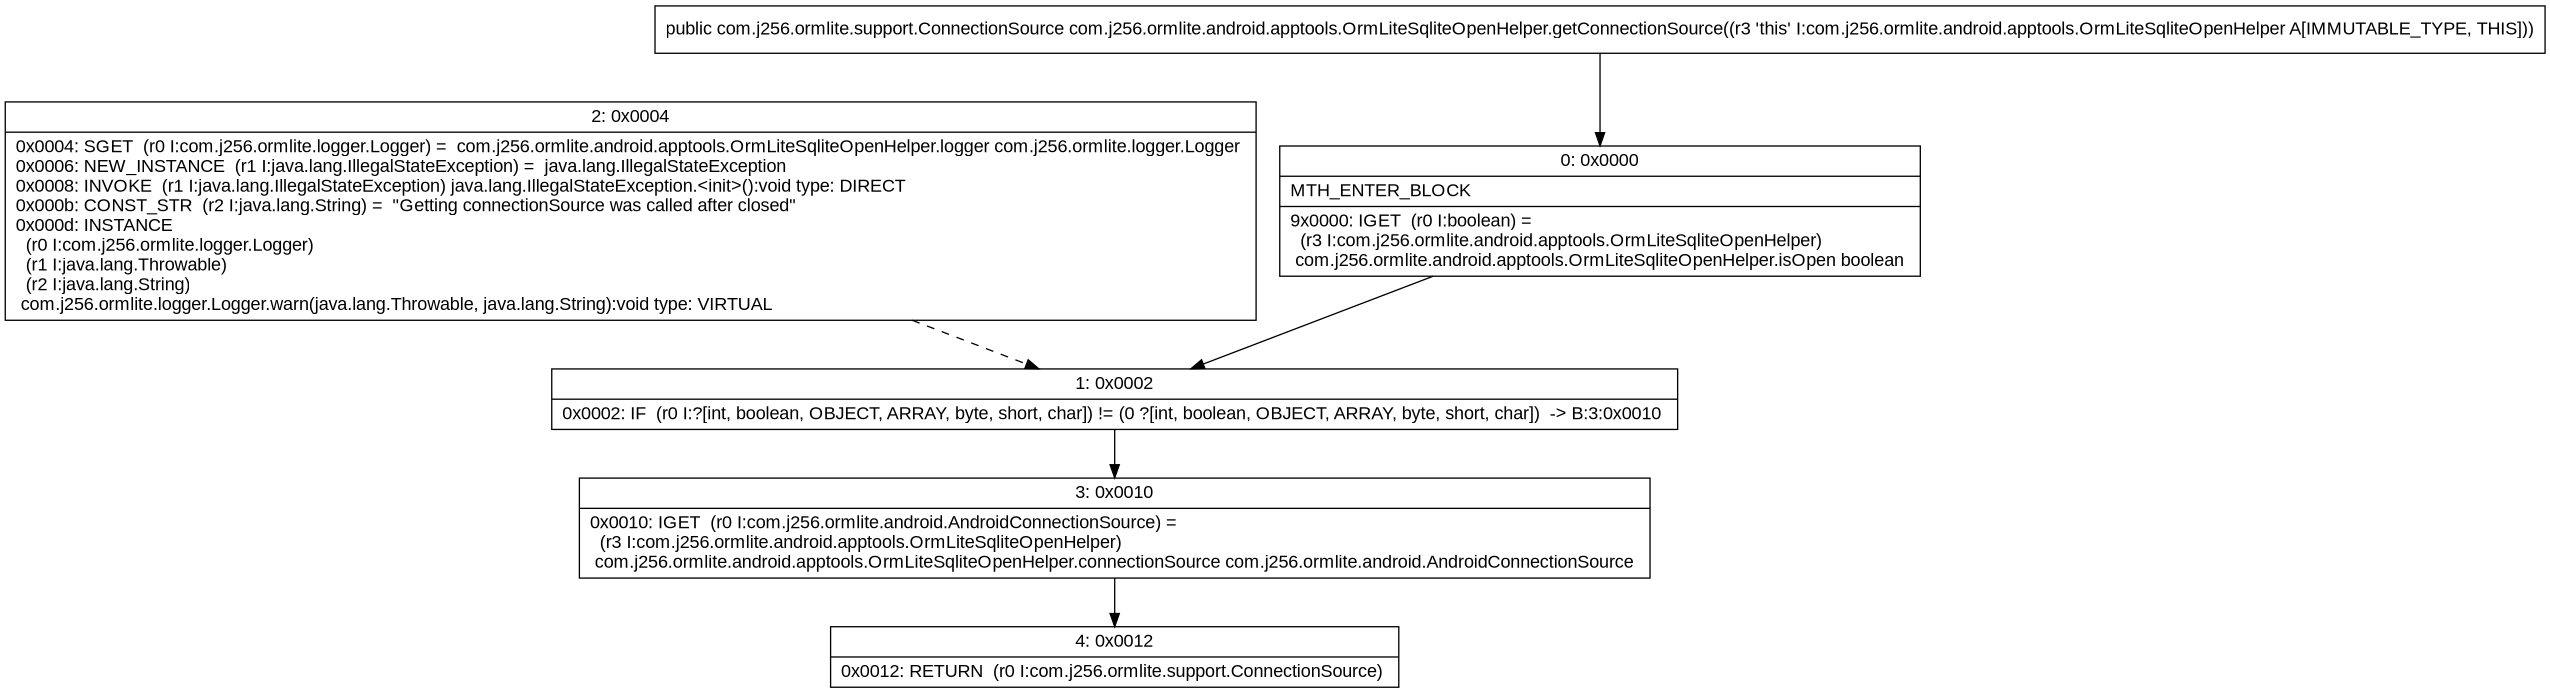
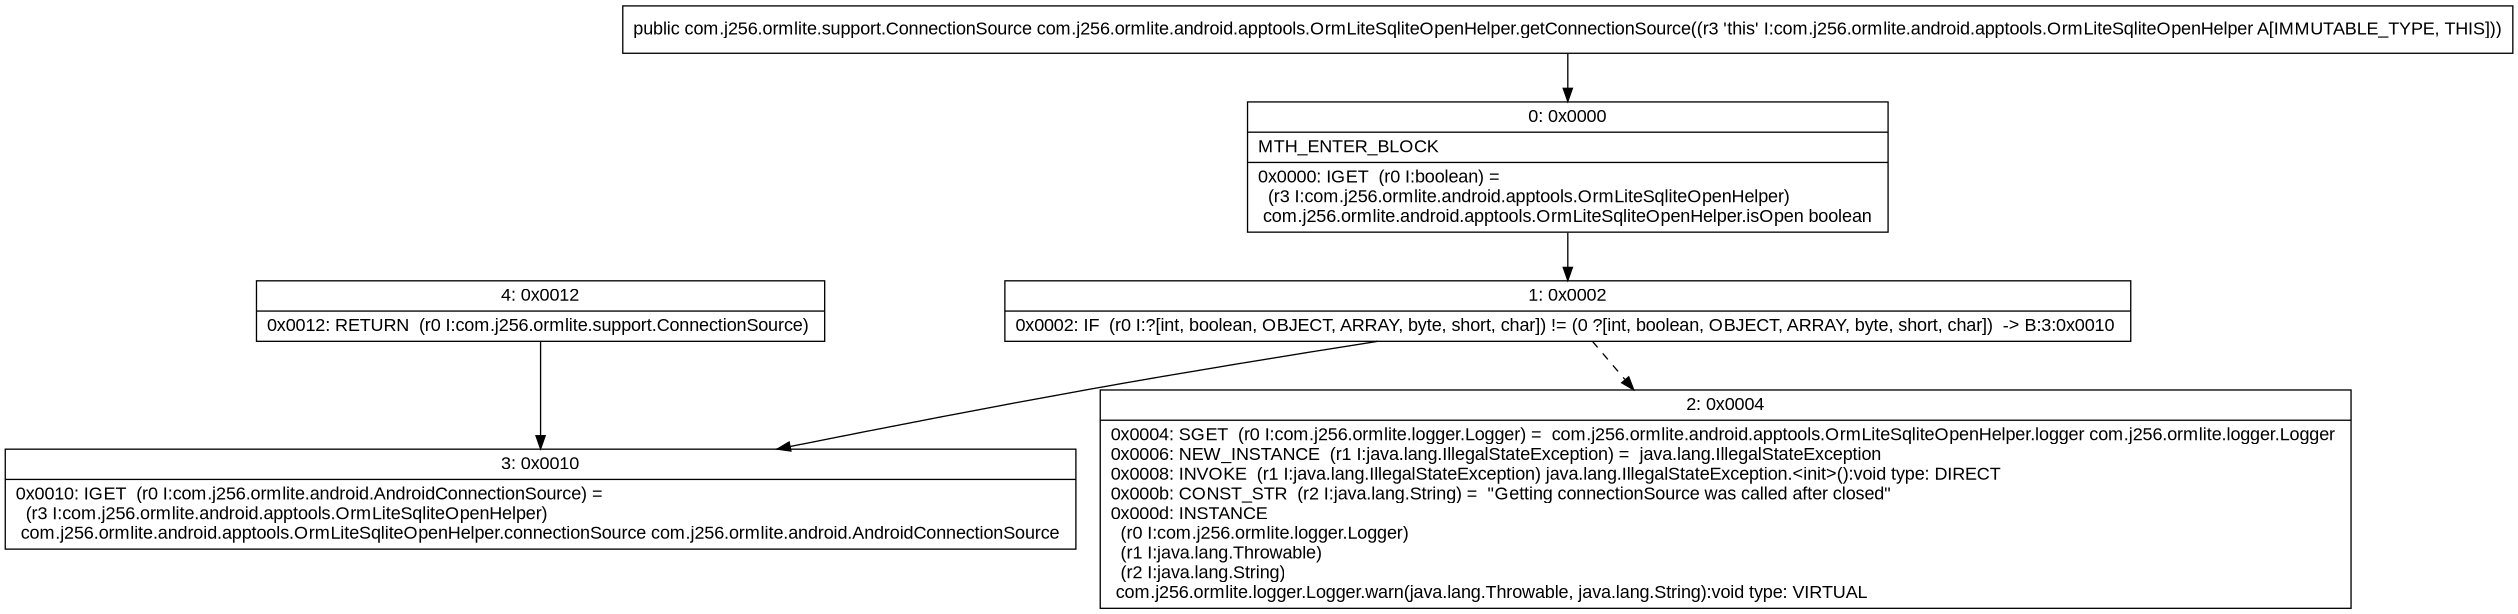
(1414, 221) -> (1382, 177)
(969, 342) -> (1609, 360)
(1115, 596) -> (541, 388)
